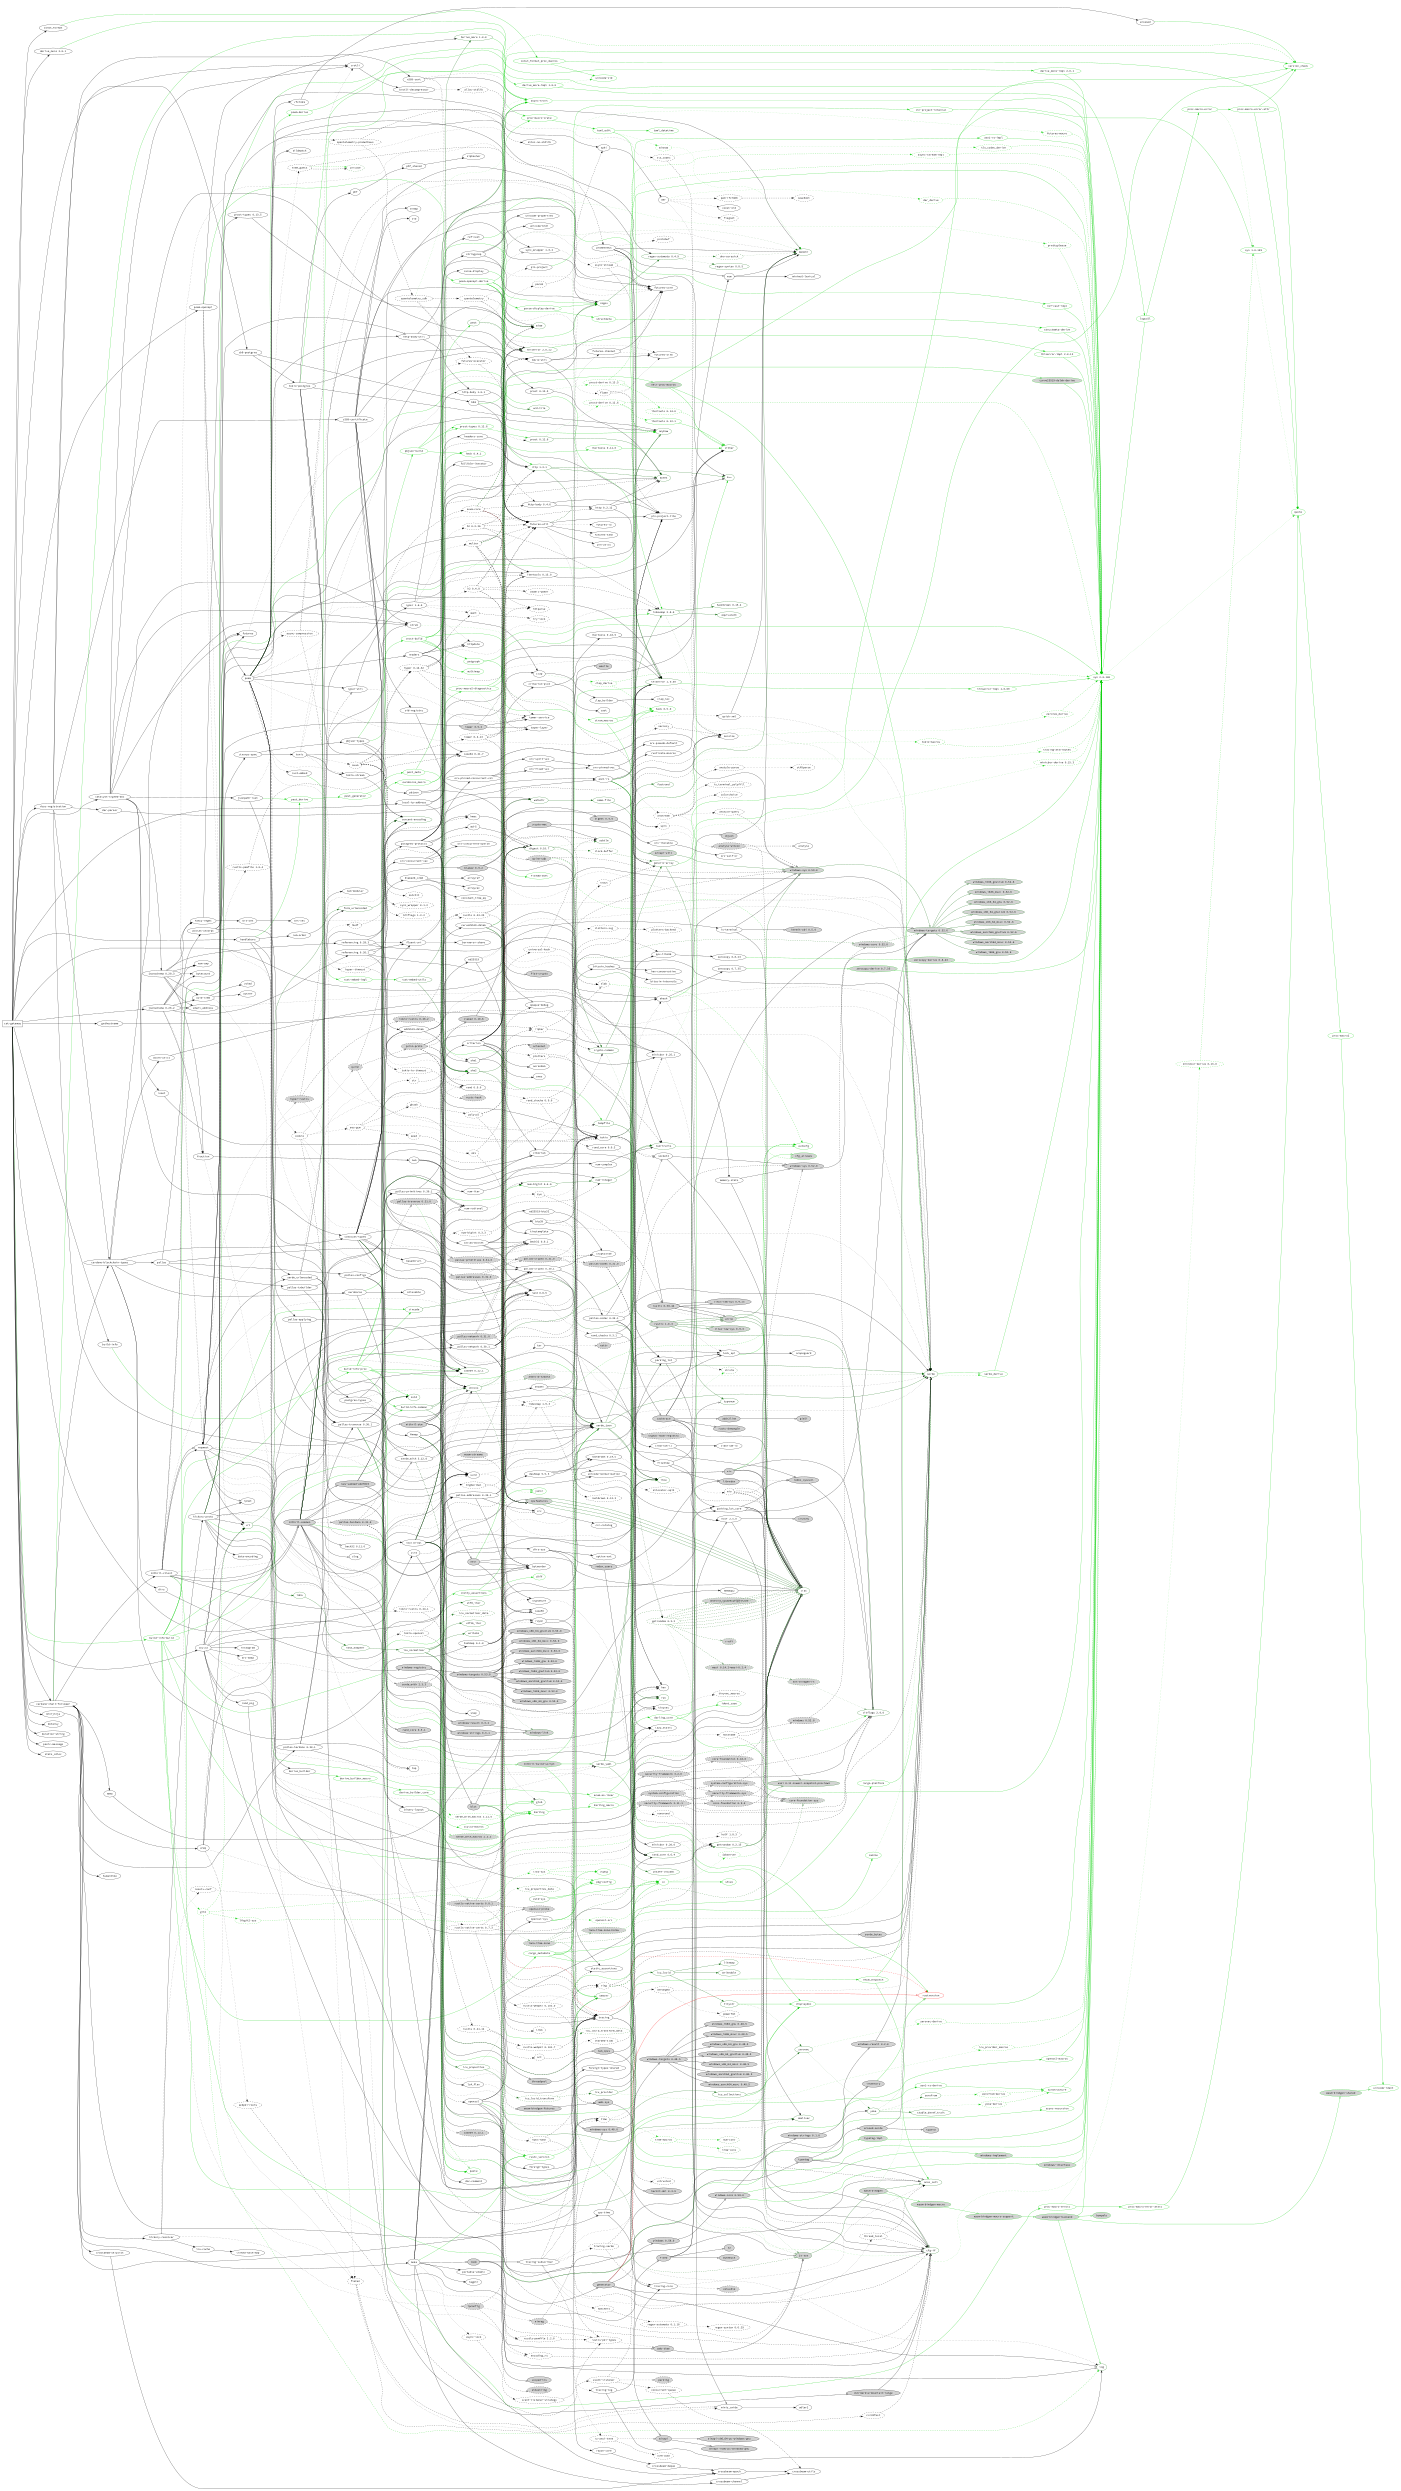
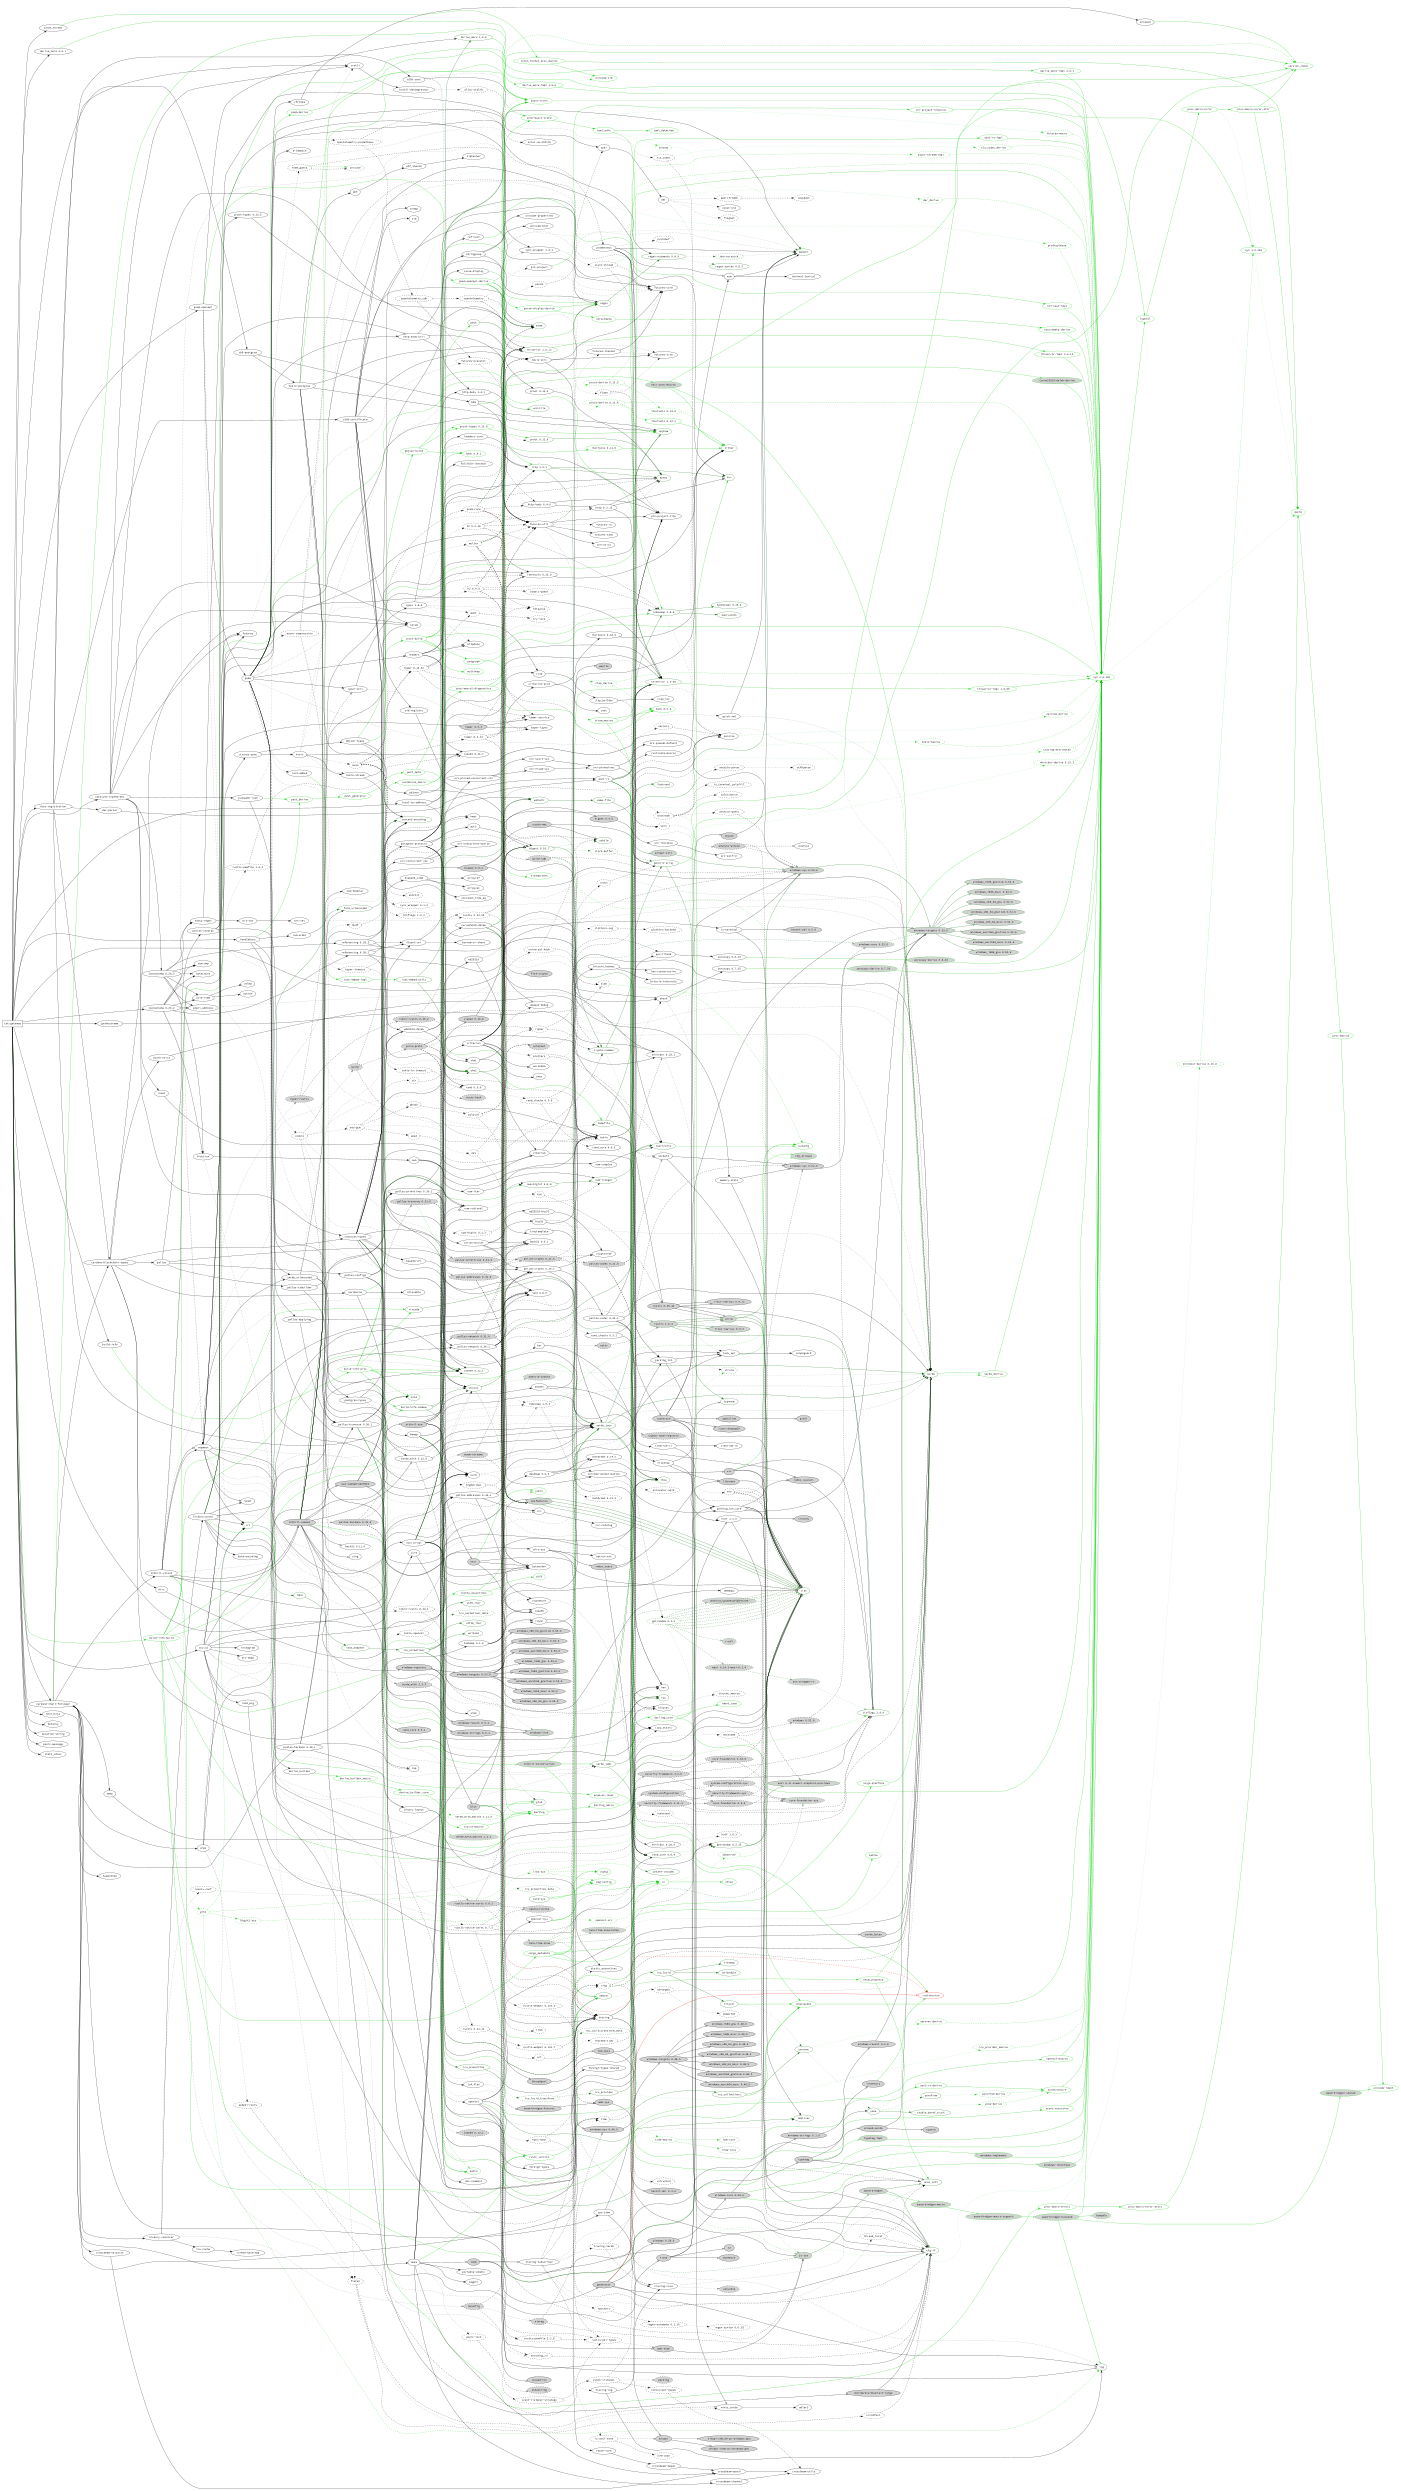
(1123, 497) -> (1124, 499)
